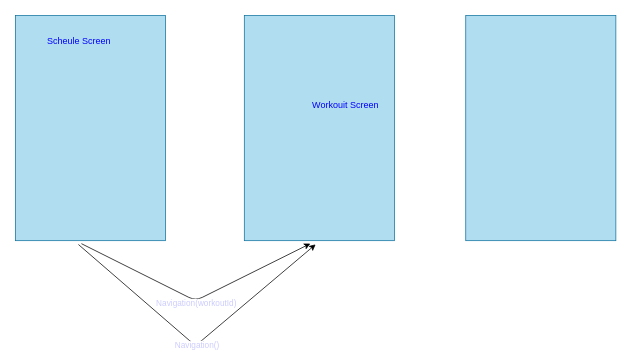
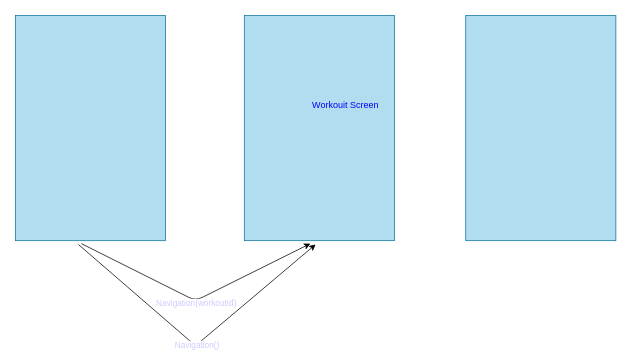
(79, 42) -> none
